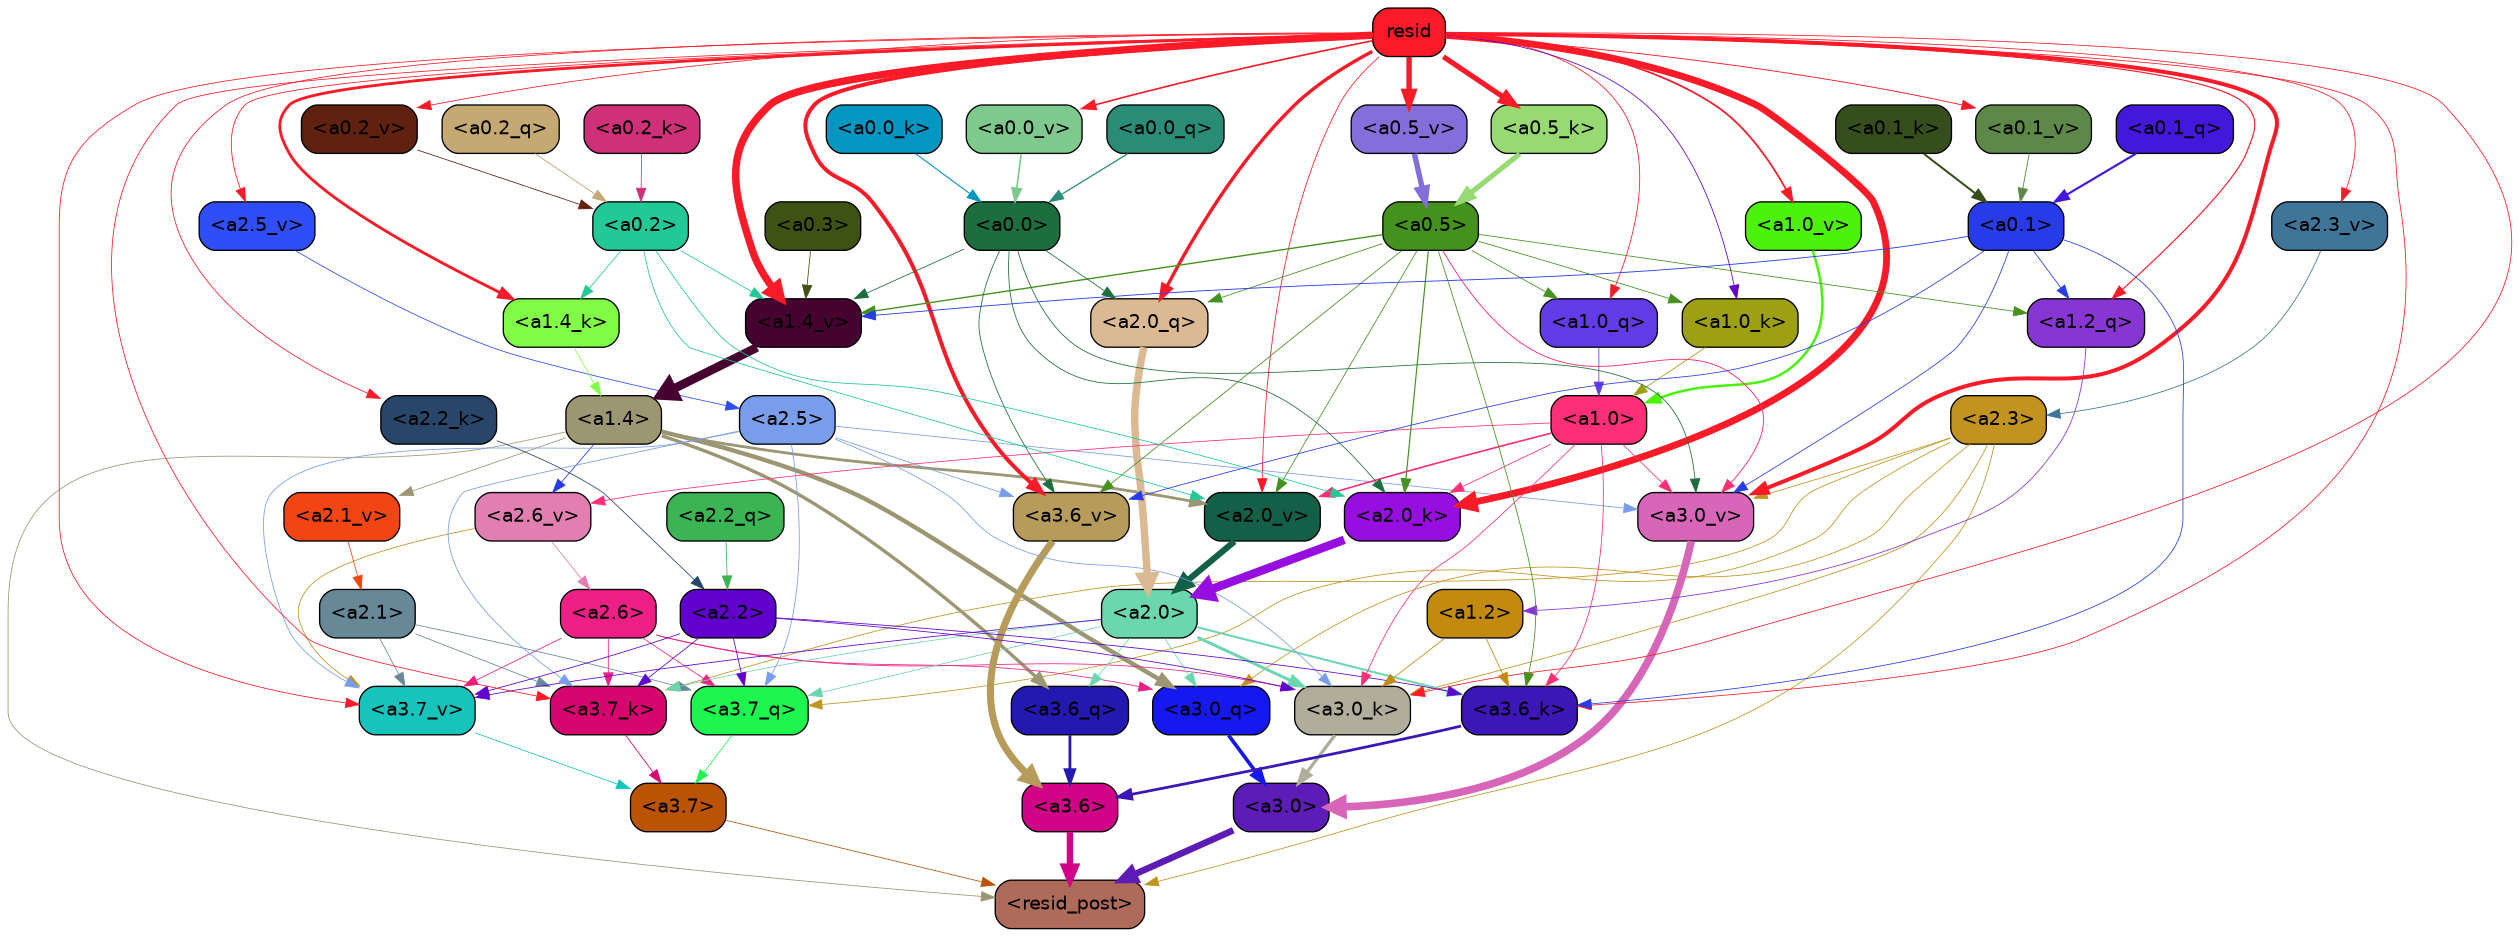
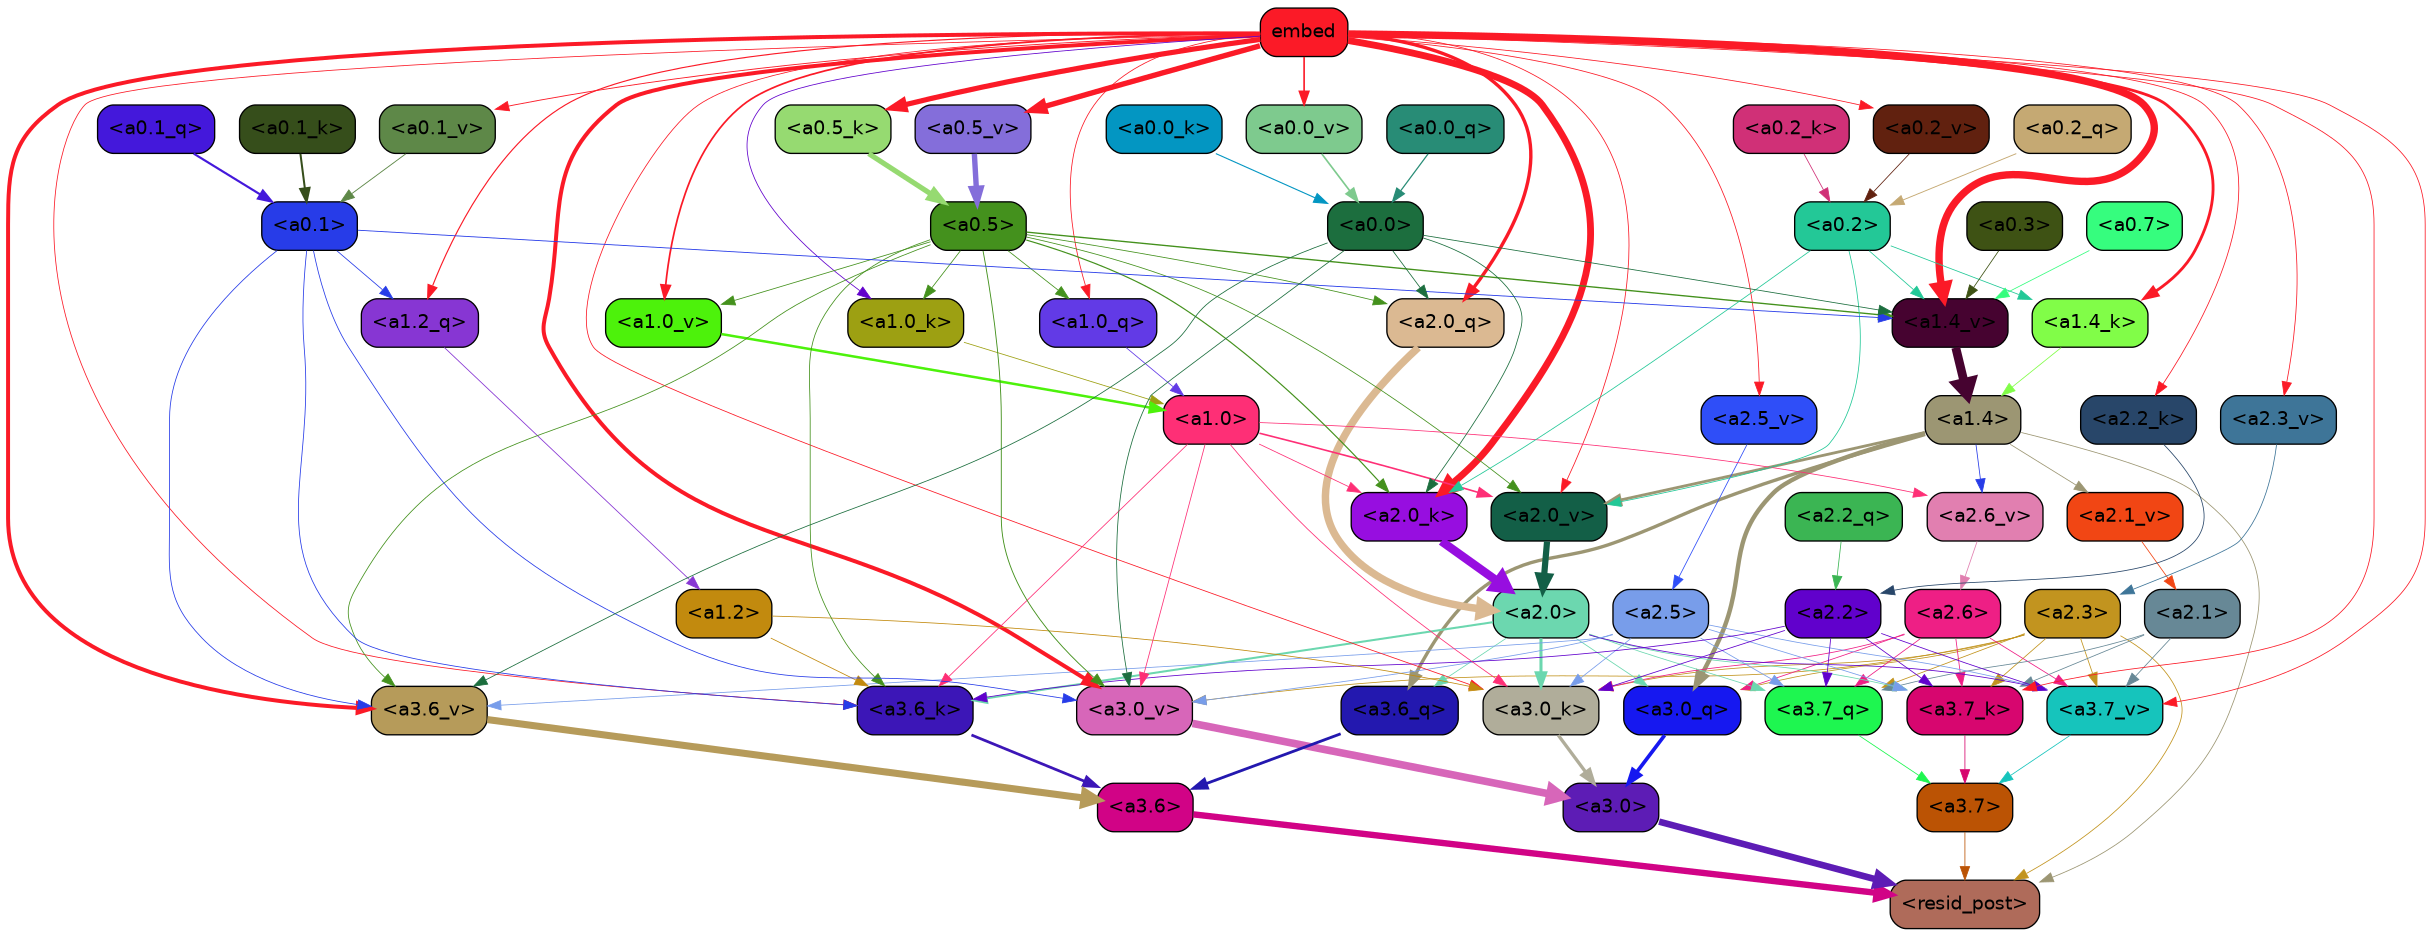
(1409, 32) -> (1304, 32)
none -> (2134, 226)
(1746, 273) -> (823, 274)
(1629, 364) -> (1001, 479)
(335, 569) -> (2087, 656)
